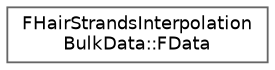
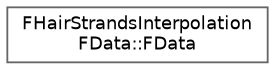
(138, 35) -> (138, 35)
